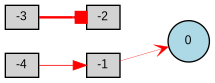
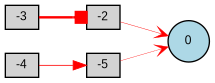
none -> (138, 27)
(103, 65) -> (103, 65)
